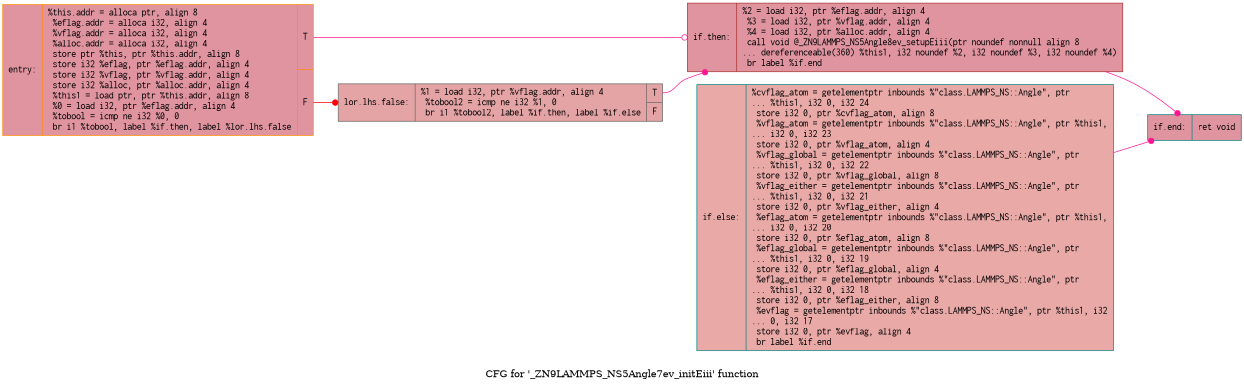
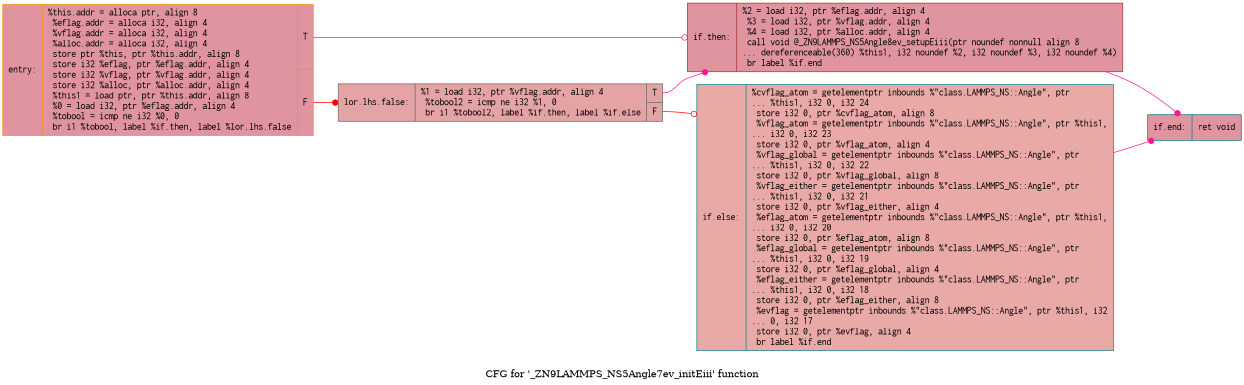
none -> (677, 112)
